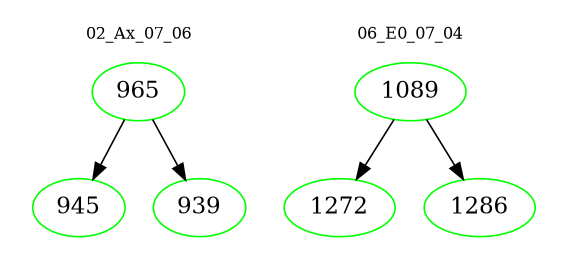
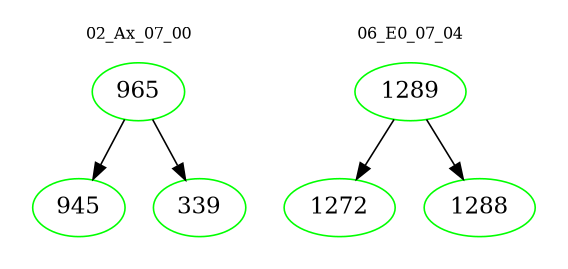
(139, 35) -> (139, 35)
(410, 92) -> (410, 92)
(200, 208) -> (200, 208)
(480, 208) -> (480, 208)
